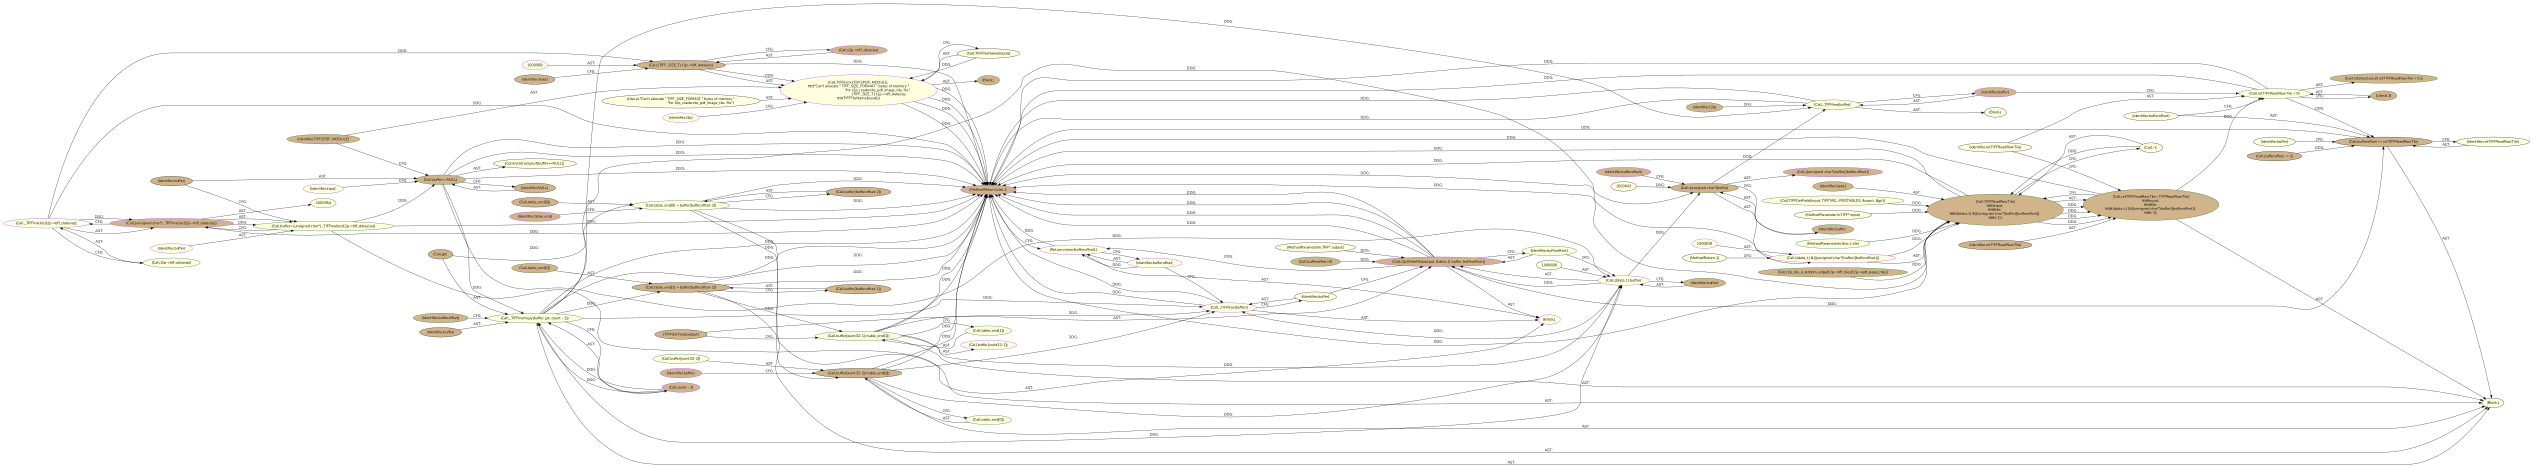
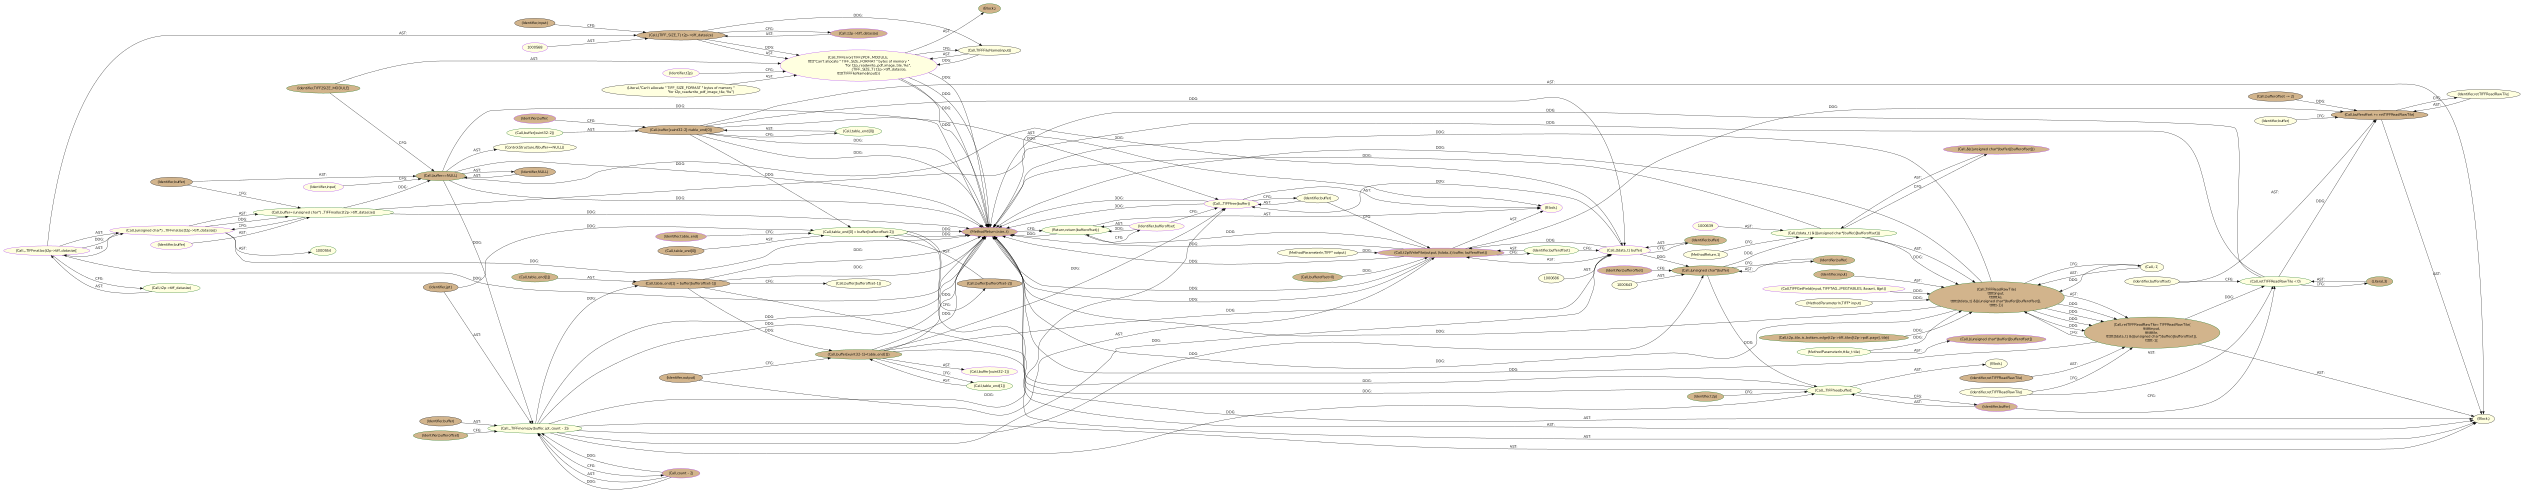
(403, 51) -> (403, 33)
(894, 66) -> (843, 17)
(2384, 78) -> none
(1667, 130) -> none
(323, 139) -> (323, 88)
none -> (1996, 149)
(1759, 179) -> (1911, 353)
(478, 181) -> (478, 170)
(1661, 185) -> (1662, 276)
(1833, 201) -> (1834, 289)
(1748, 207) -> (1749, 253)
(100, 222) -> (100, 248)
(172, 223) -> (172, 231)
(1074, 250) -> (1076, 230)
(773, 253) -> (774, 181)
(441, 254) -> (441, 287)
(1833, 258) -> (1834, 233)
(779, 288) -> none
(859, 289) -> (859, 284)
(681, 334) -> (681, 378)
(859, 336) -> (859, 354)
